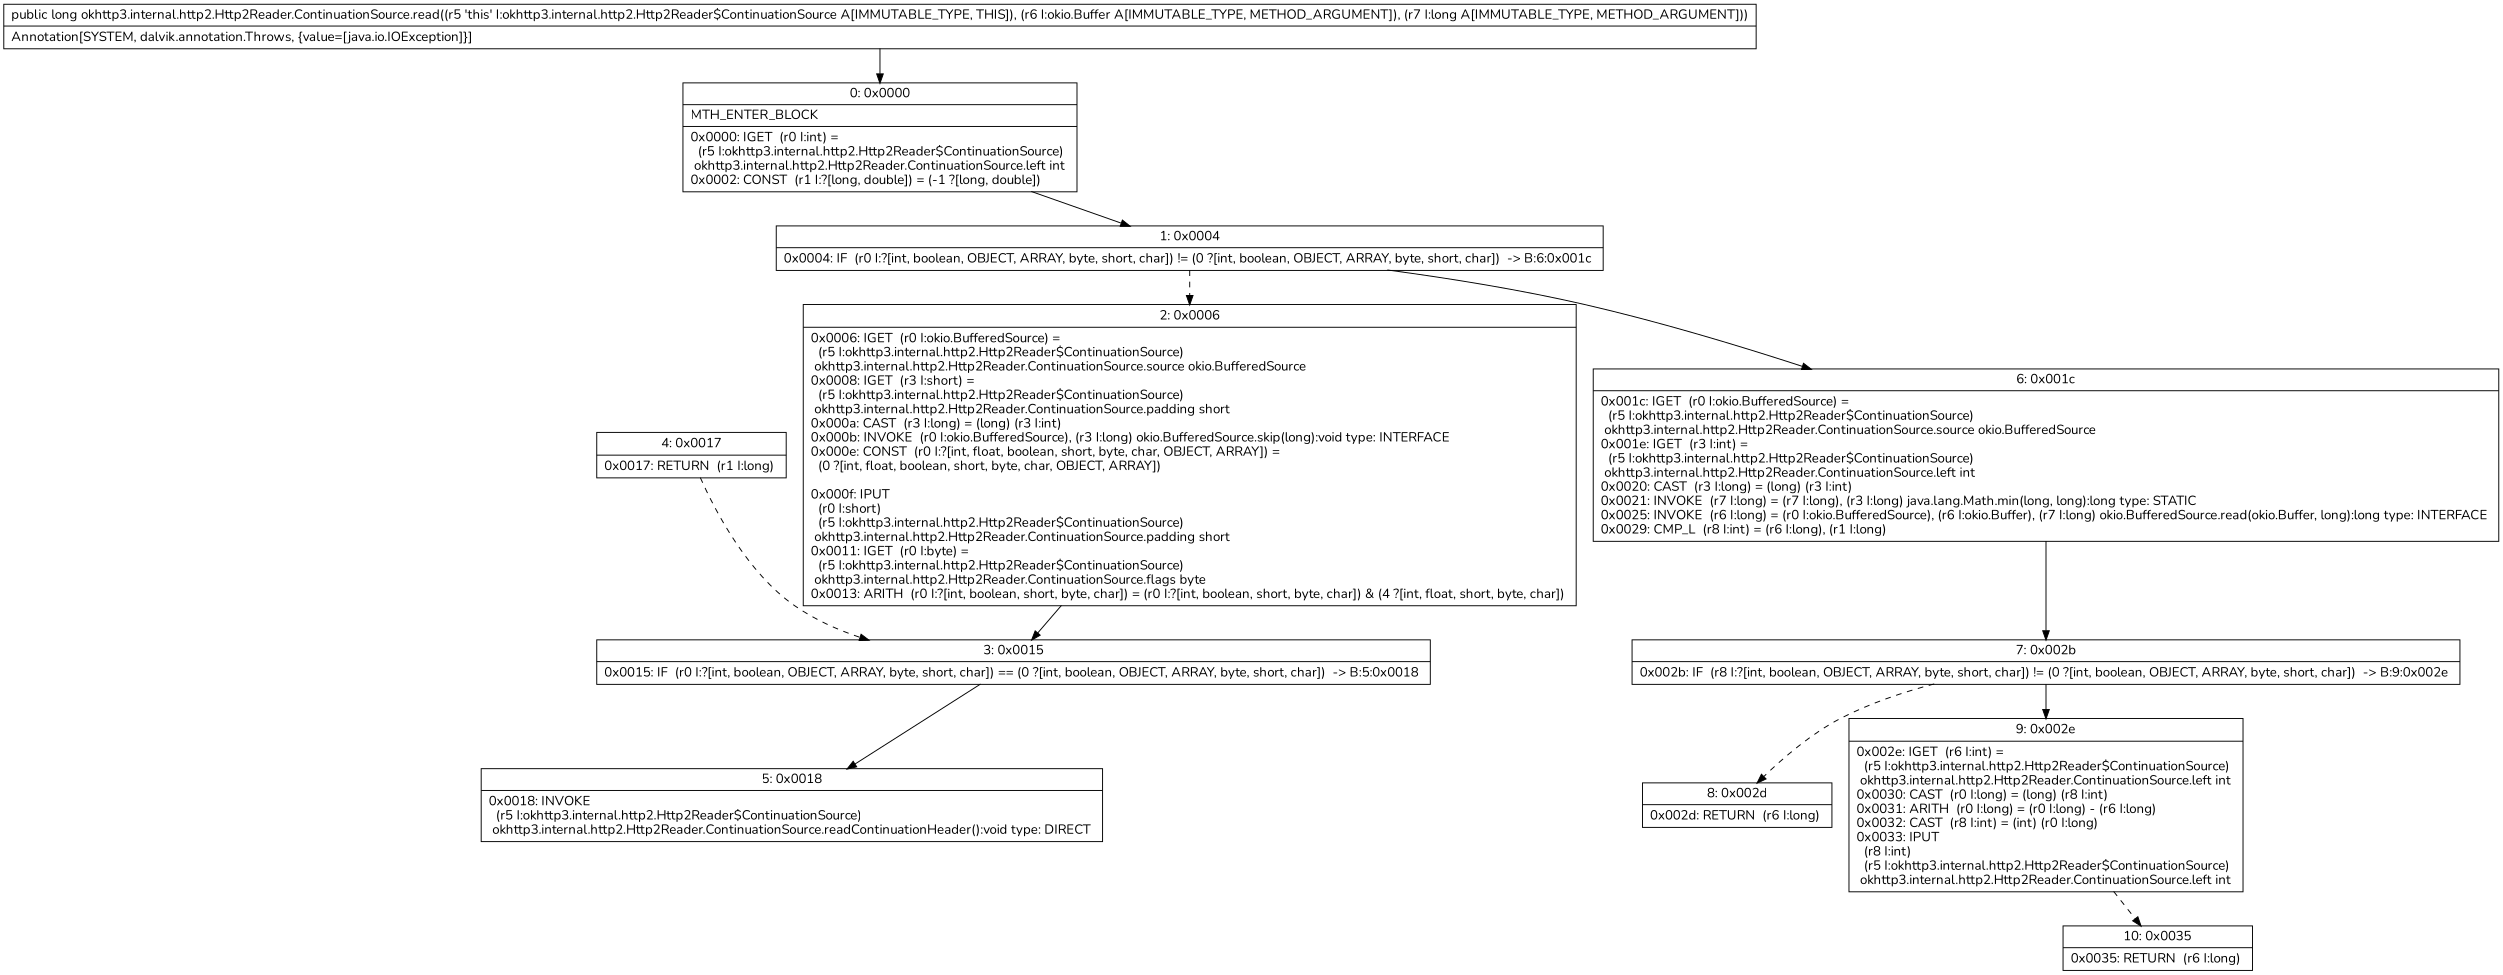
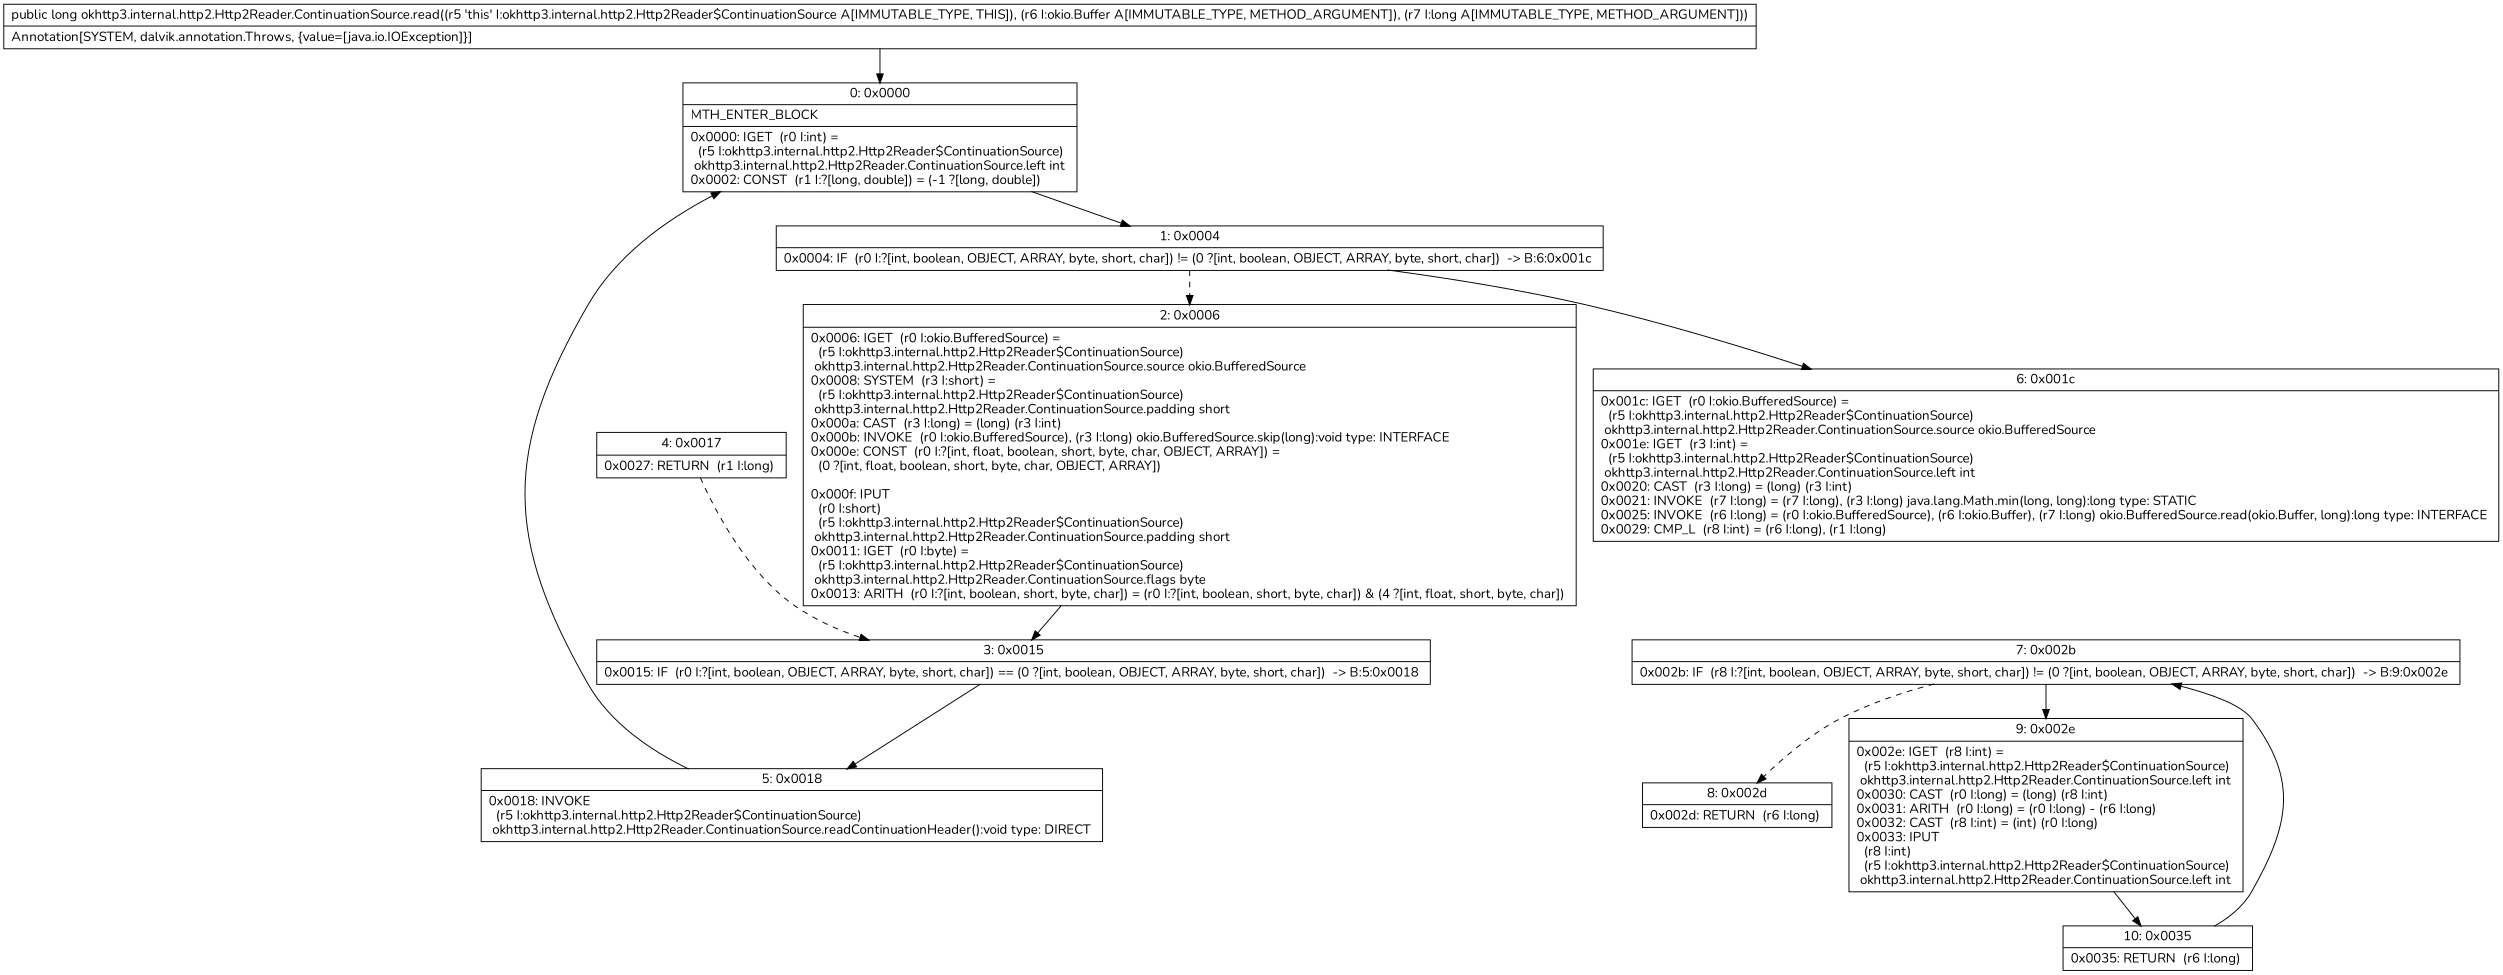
(895, 381) -> (905, 381)
(691, 466) -> (691, 466)
none -> (526, 478)
(2046, 586) -> (2283, 791)
(1932, 752) -> (1932, 752)
(2124, 905) -> (2124, 905)
